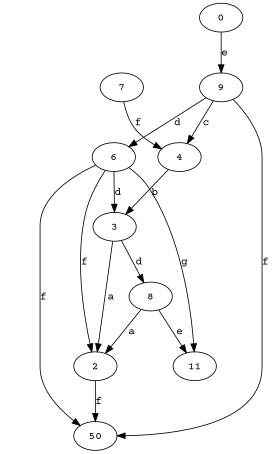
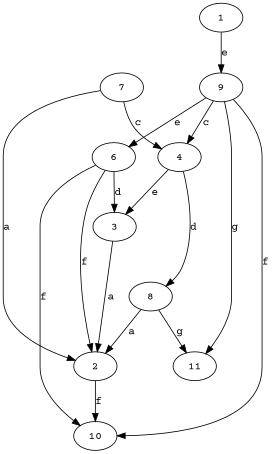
(221, 18) -> (221, 18)
(138, 122) -> (138, 122)
(178, 122) -> (178, 122)
(155, 192) -> (155, 192)
none -> (3, 210)
(177, 249) -> (232, 227)
(131, 258) -> (190, 228)
(180, 331) -> (180, 331)
(95, 436) -> (95, 436)
